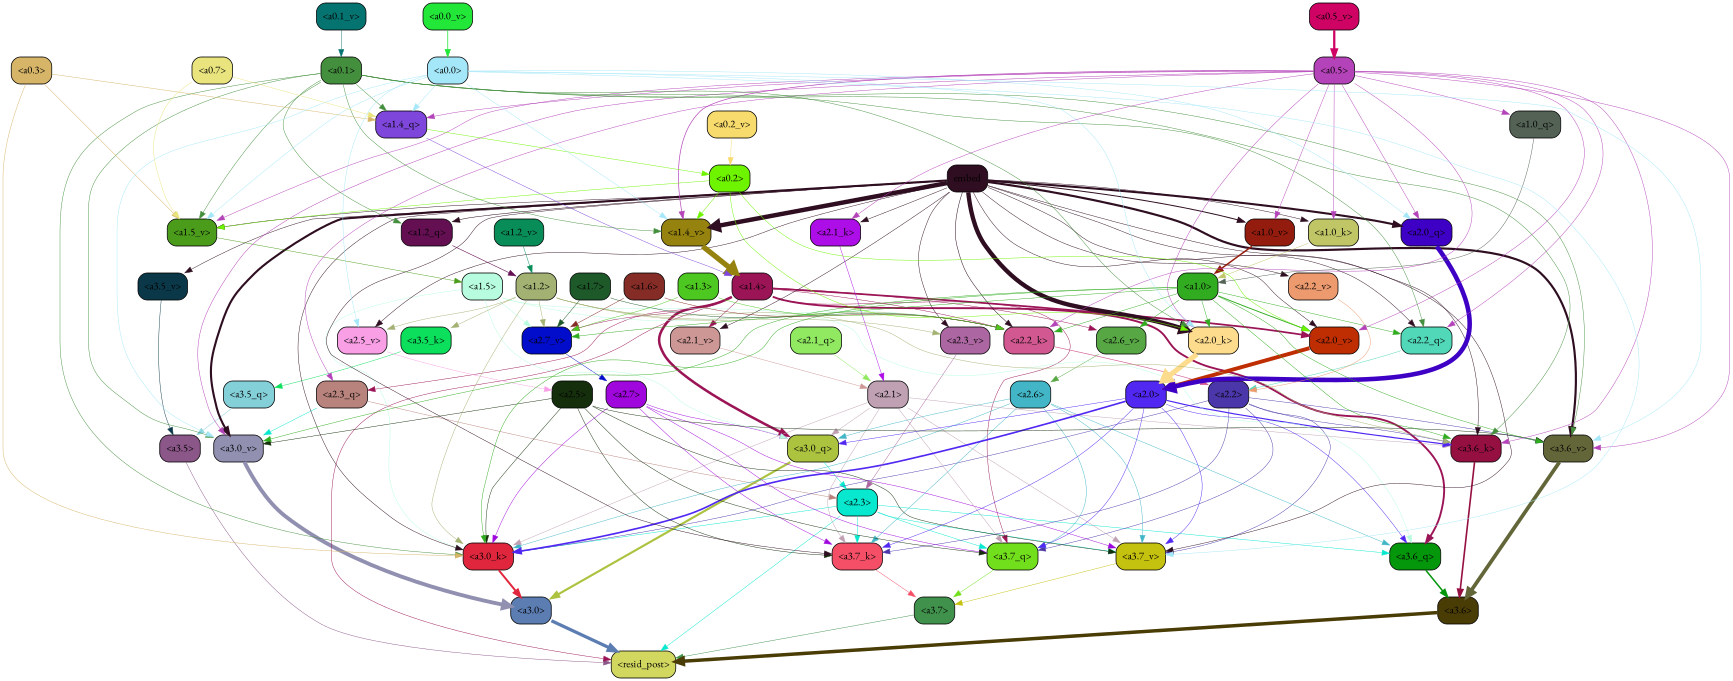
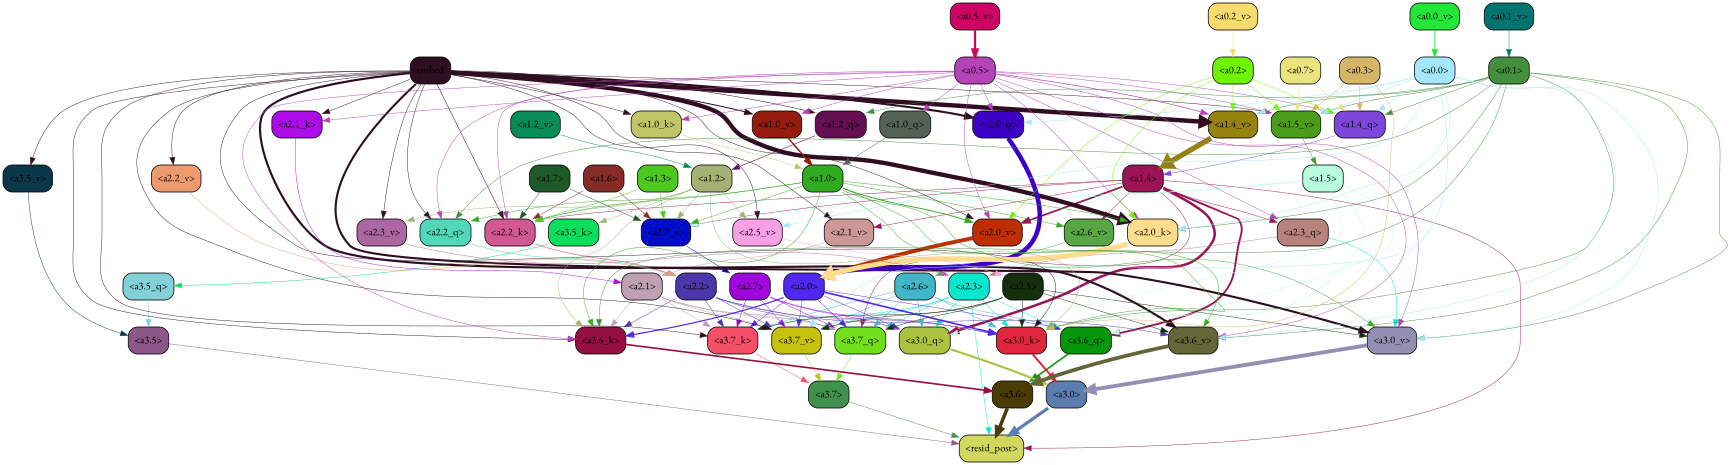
(578, 154) -> (1285, 93)
(816, 340) -> none
(833, 473) -> (949, 311)
